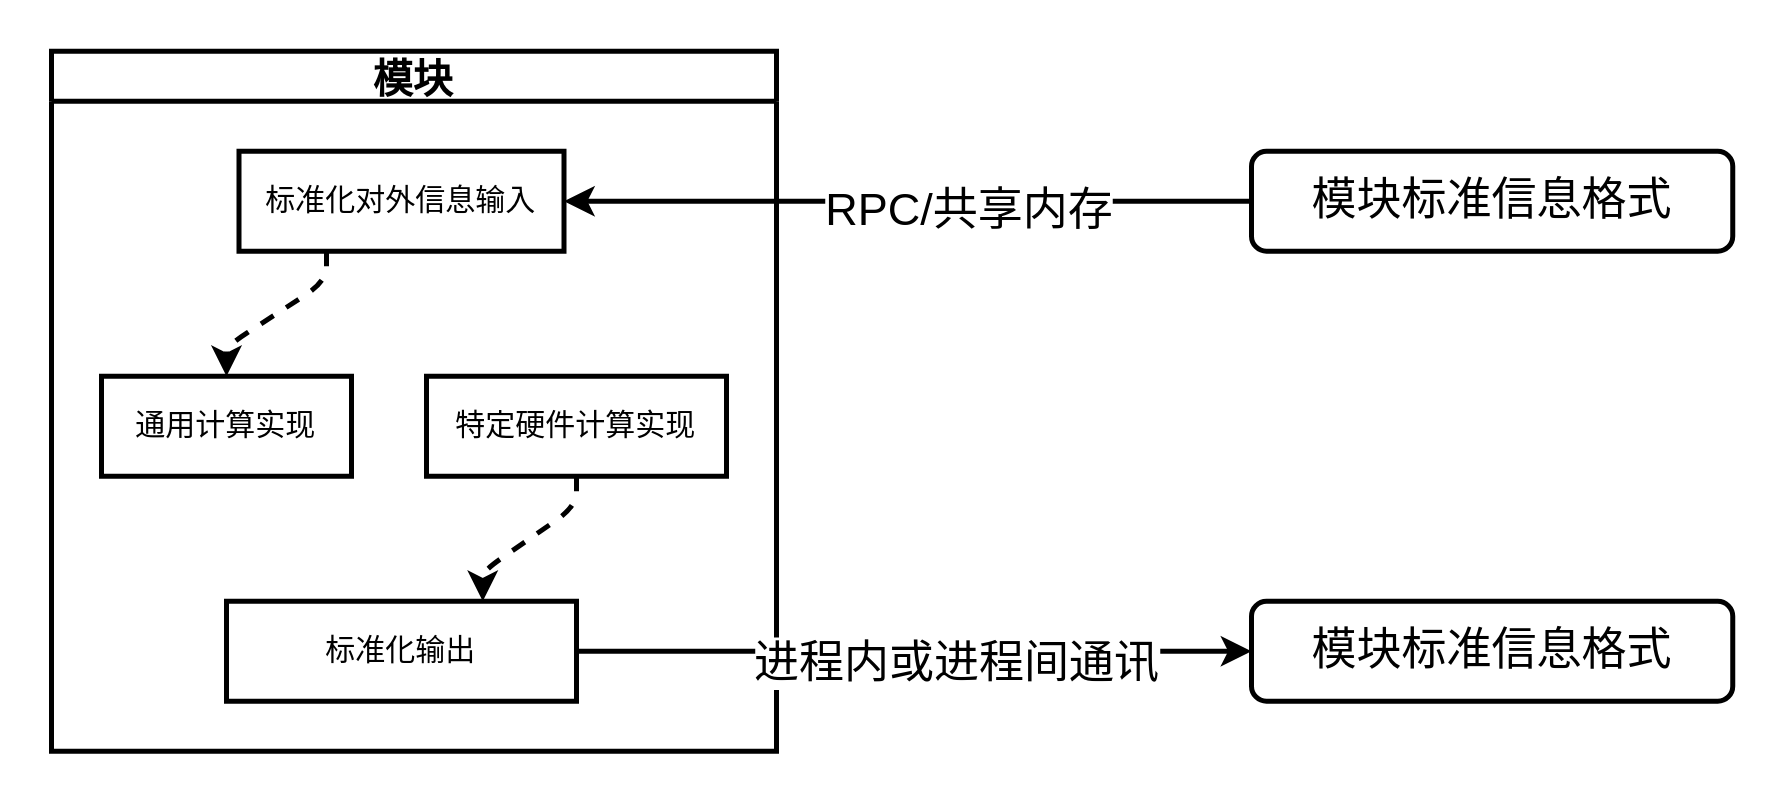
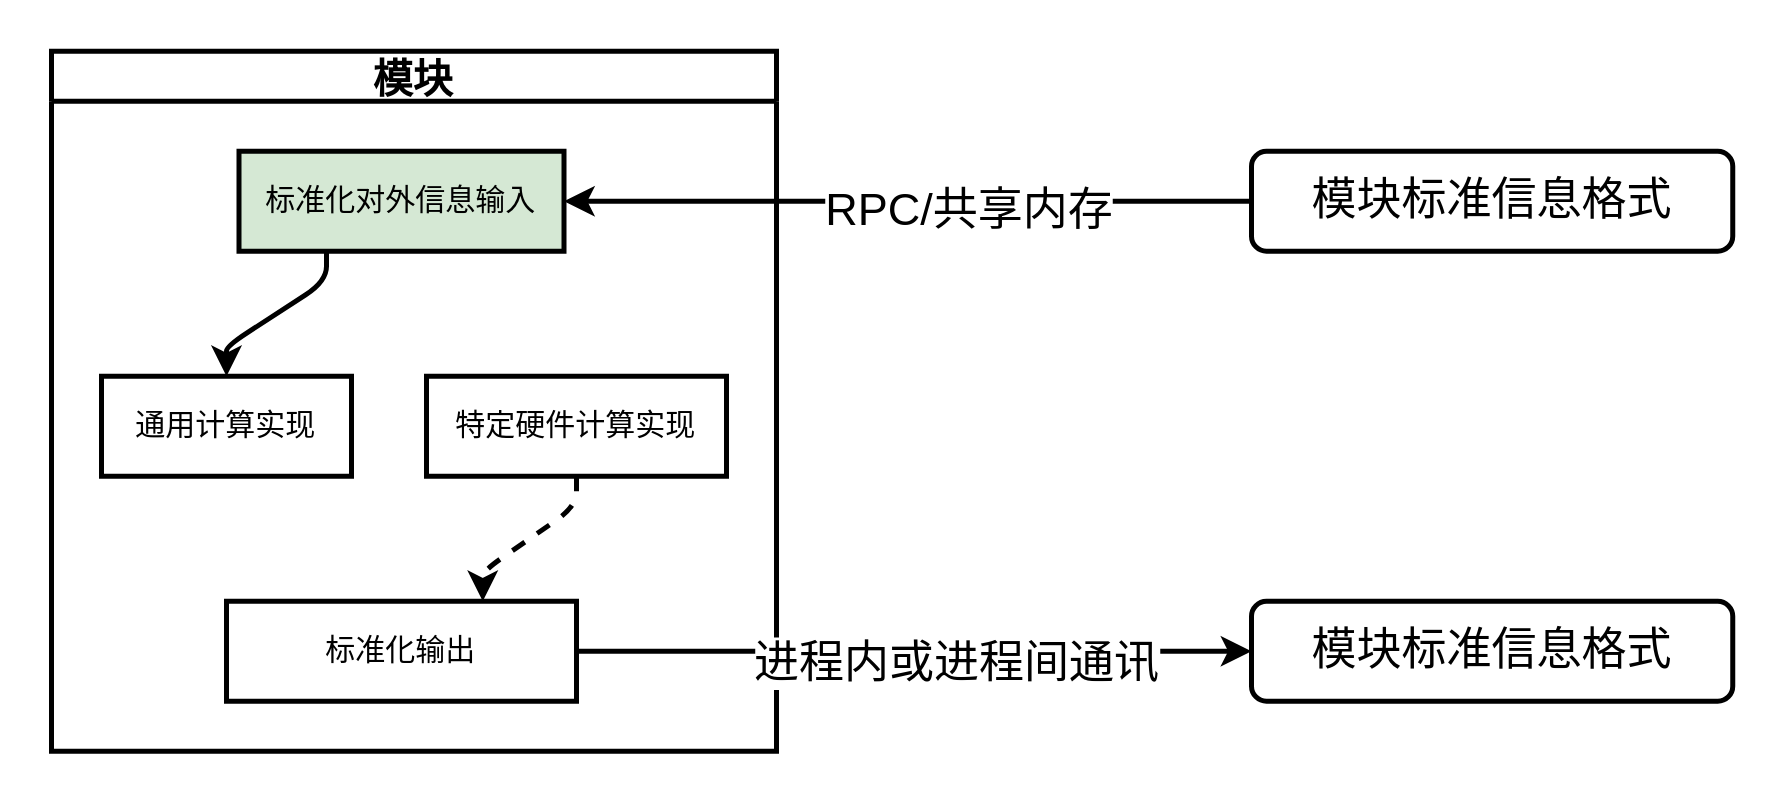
(401, 201) -> (401, 201)
(280, 311) -> (280, 311)
